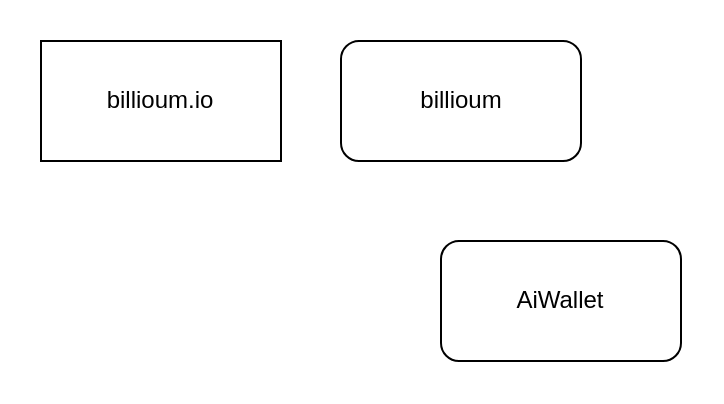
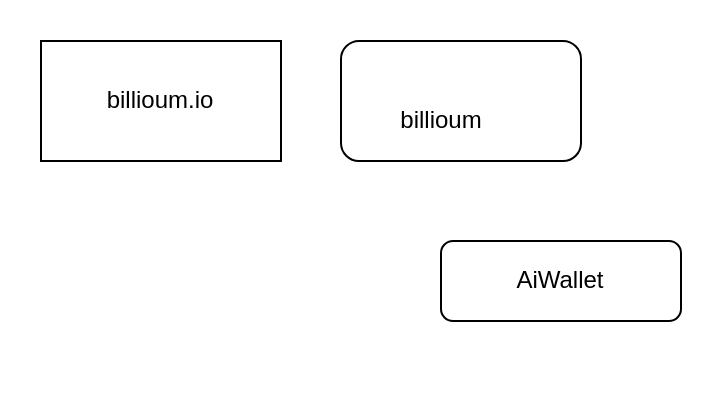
(461, 101) -> (441, 121)
(561, 301) -> (561, 281)
